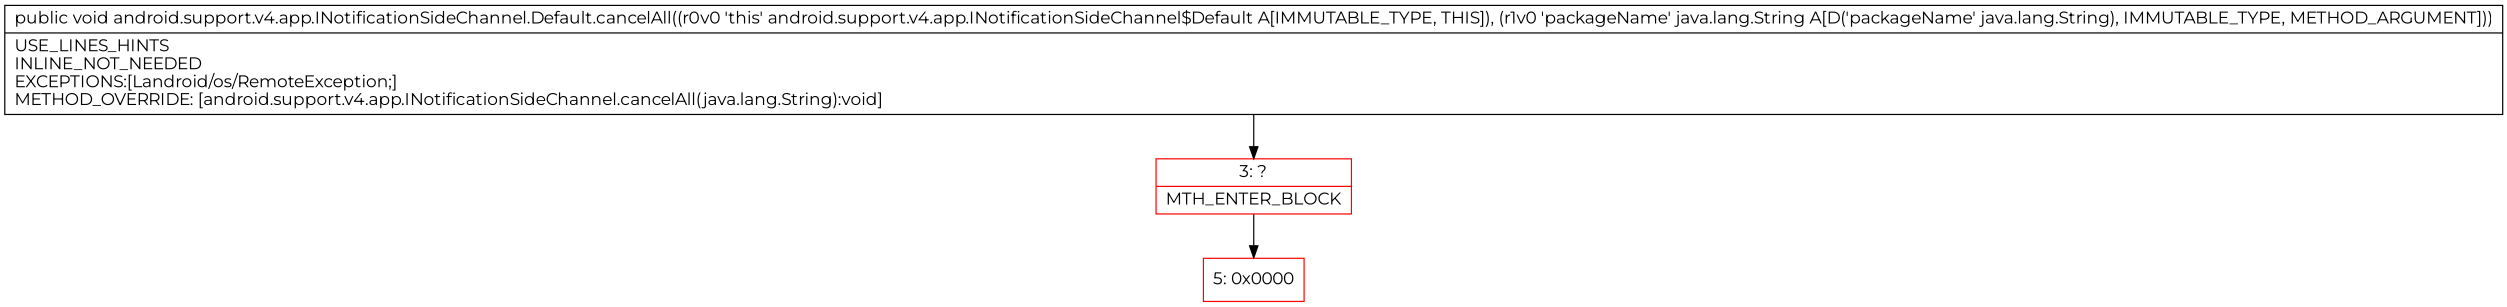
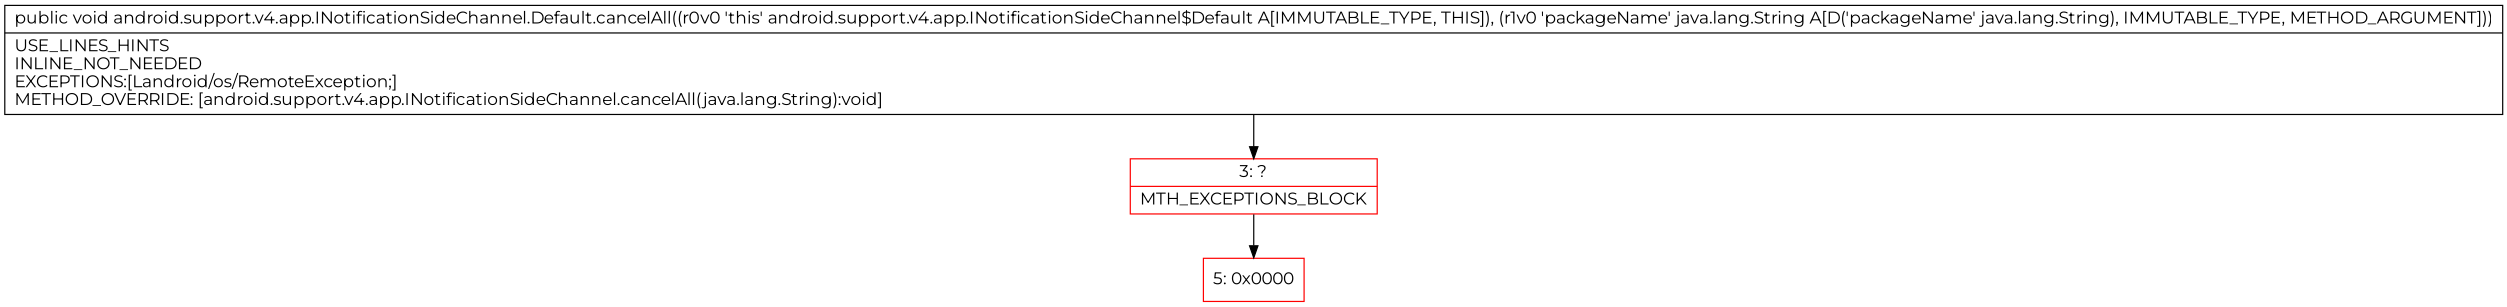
(1254, 200) -> (1254, 200)
